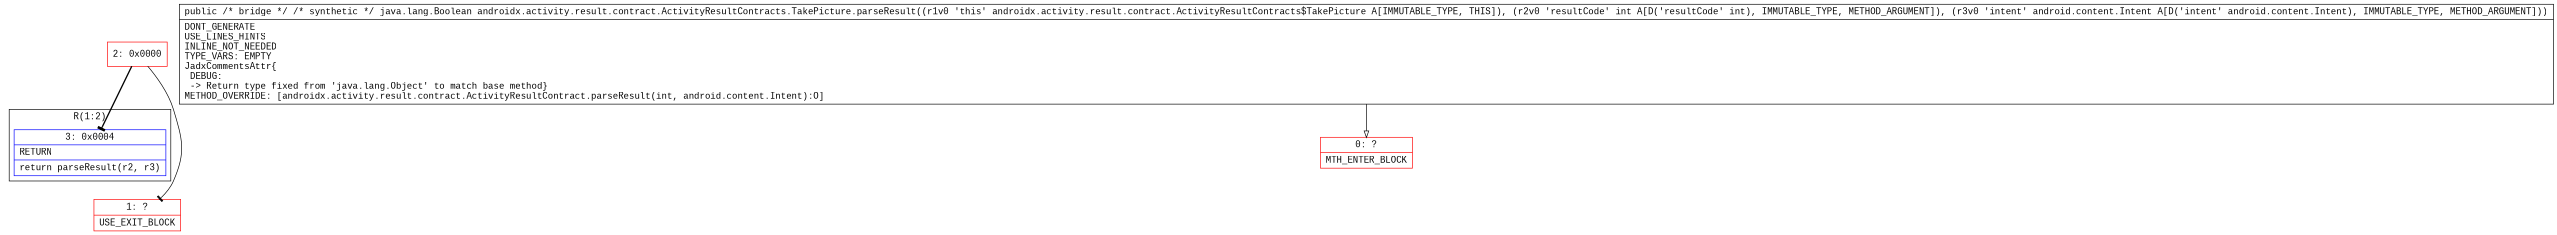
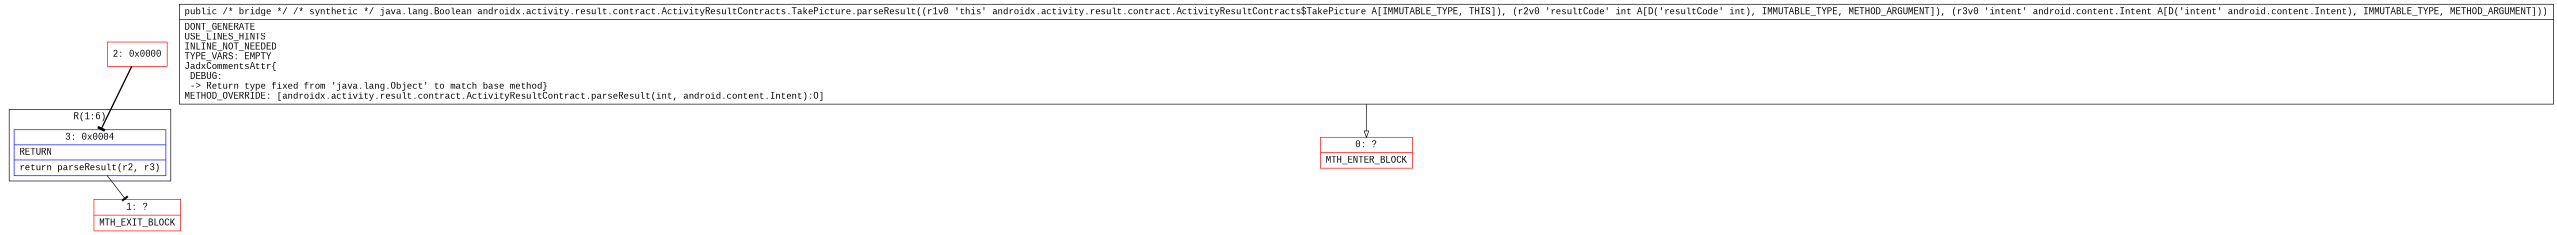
(90, 117) -> (90, 117)
(179, 130) -> (115, 186)
(137, 223) -> (137, 223)
